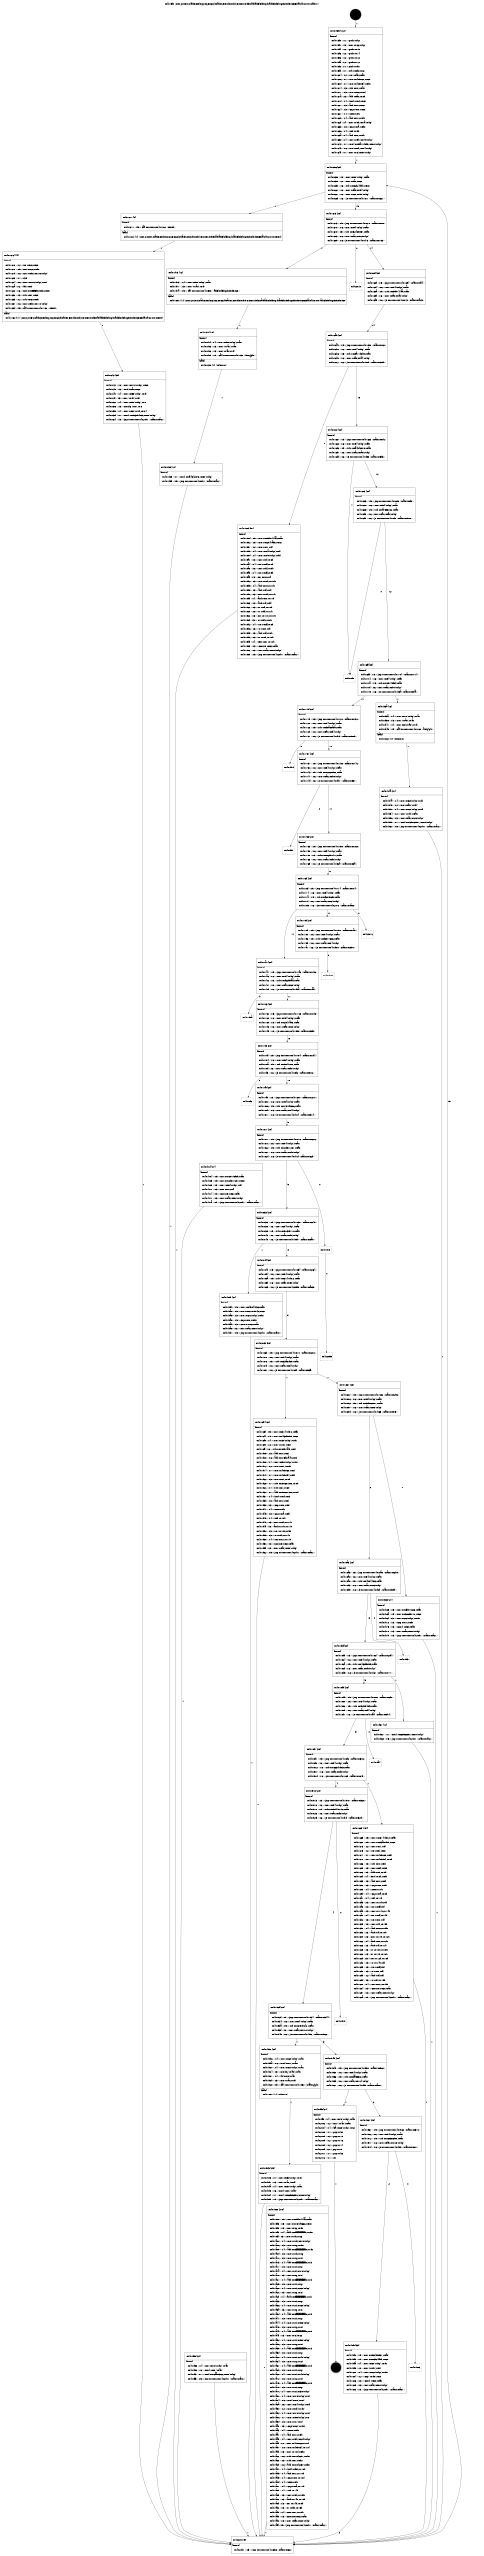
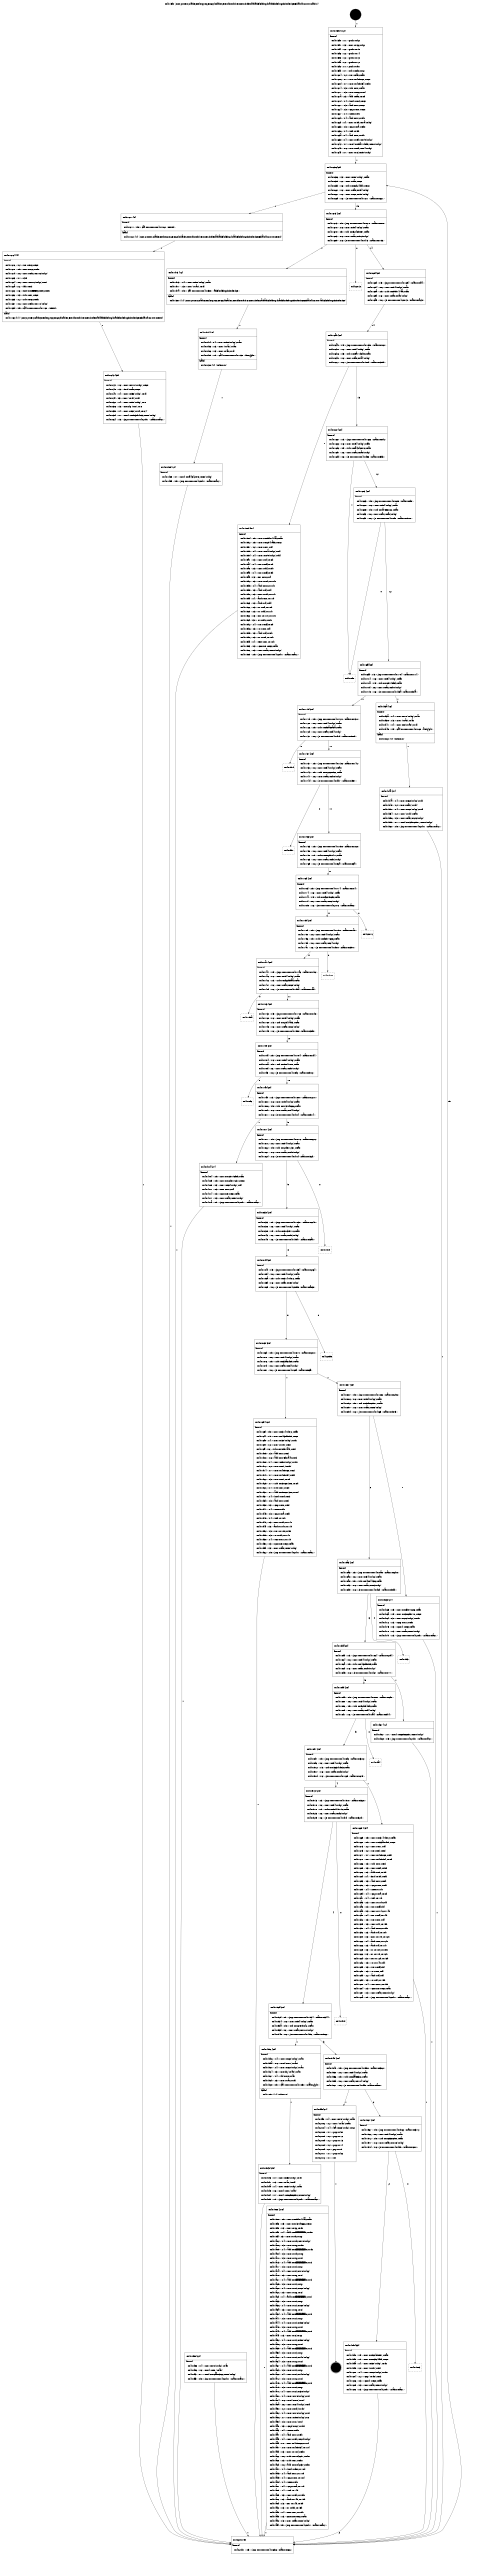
(286, 932) -> (308, 955)
none -> (246, 1139)
(326, 1303) -> (310, 1321)
(251, 1315) -> none
